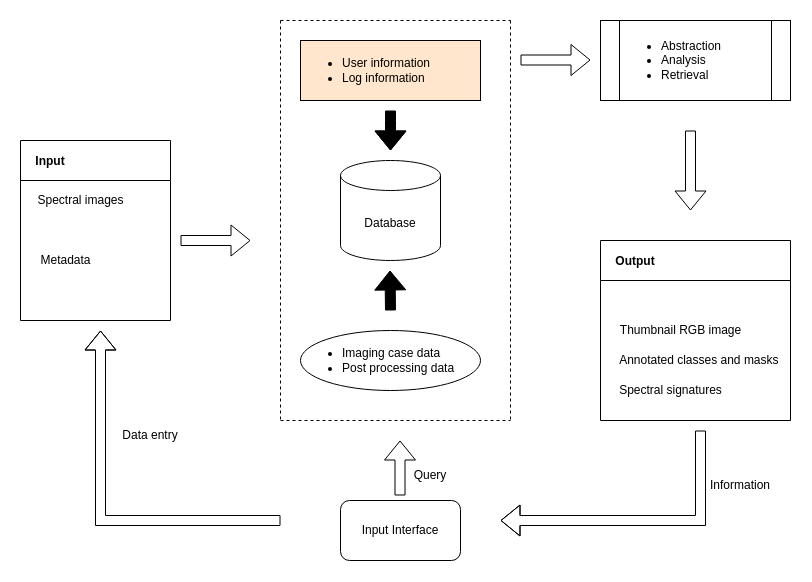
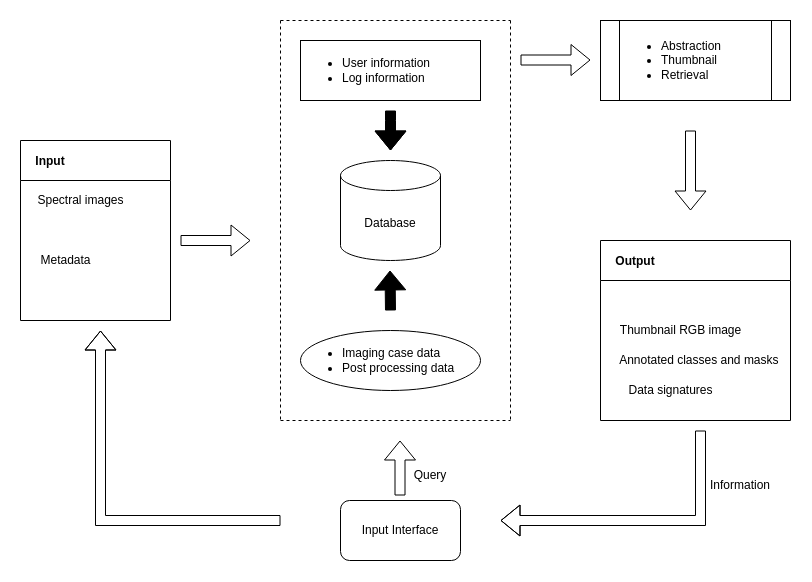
(657, 61) -> (657, 61)
(391, 71) -> (391, 71)
(671, 391) -> (671, 391)
(151, 436) -> none
